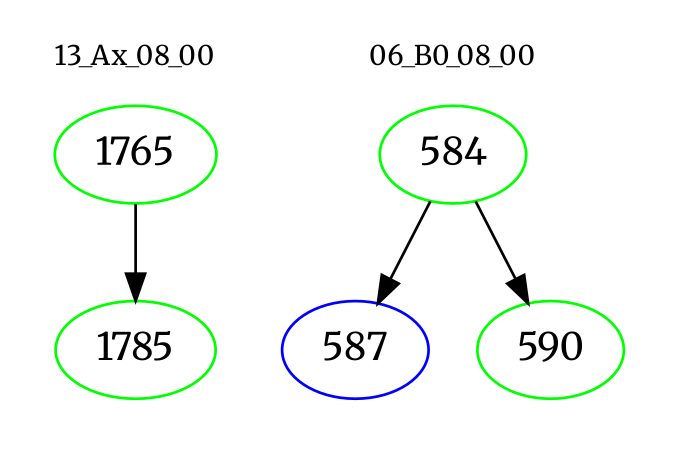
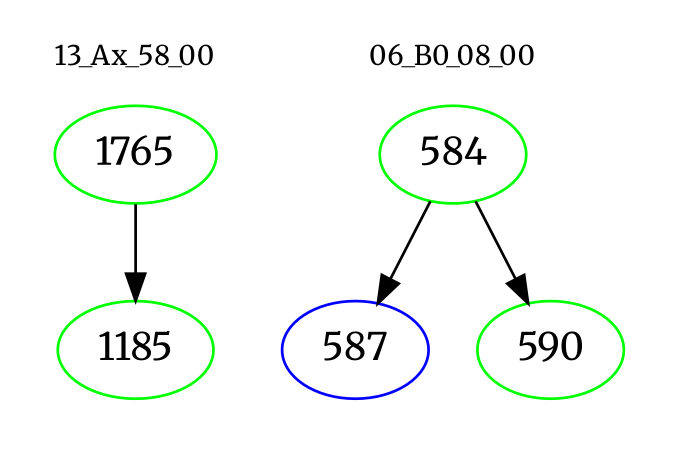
(136, 58) -> (136, 58)
(136, 350) -> (136, 350)
